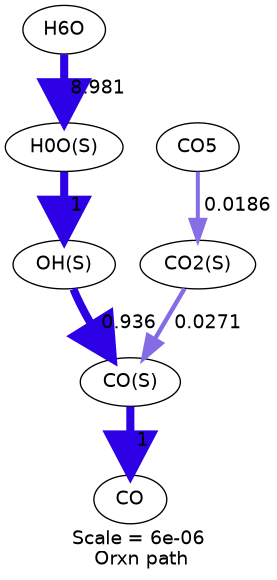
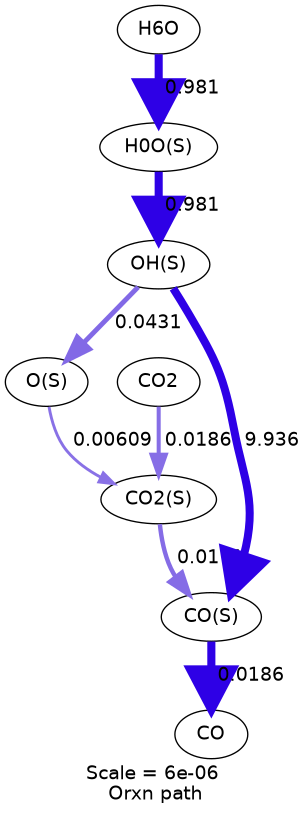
(95, 88) -> (190, 88)
(198, 147) -> (159, 382)
(74, 206) -> (190, 206)
(126, 323) -> (269, 441)
(205, 323) -> (208, 558)
none -> (47, 382)
(140, 441) -> (248, 676)
